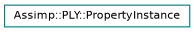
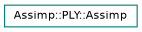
(97, 16) -> (71, 16)
